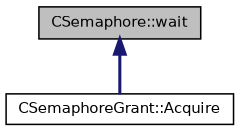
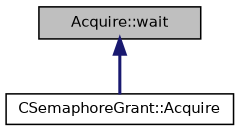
(120, 23) -> (120, 23)
